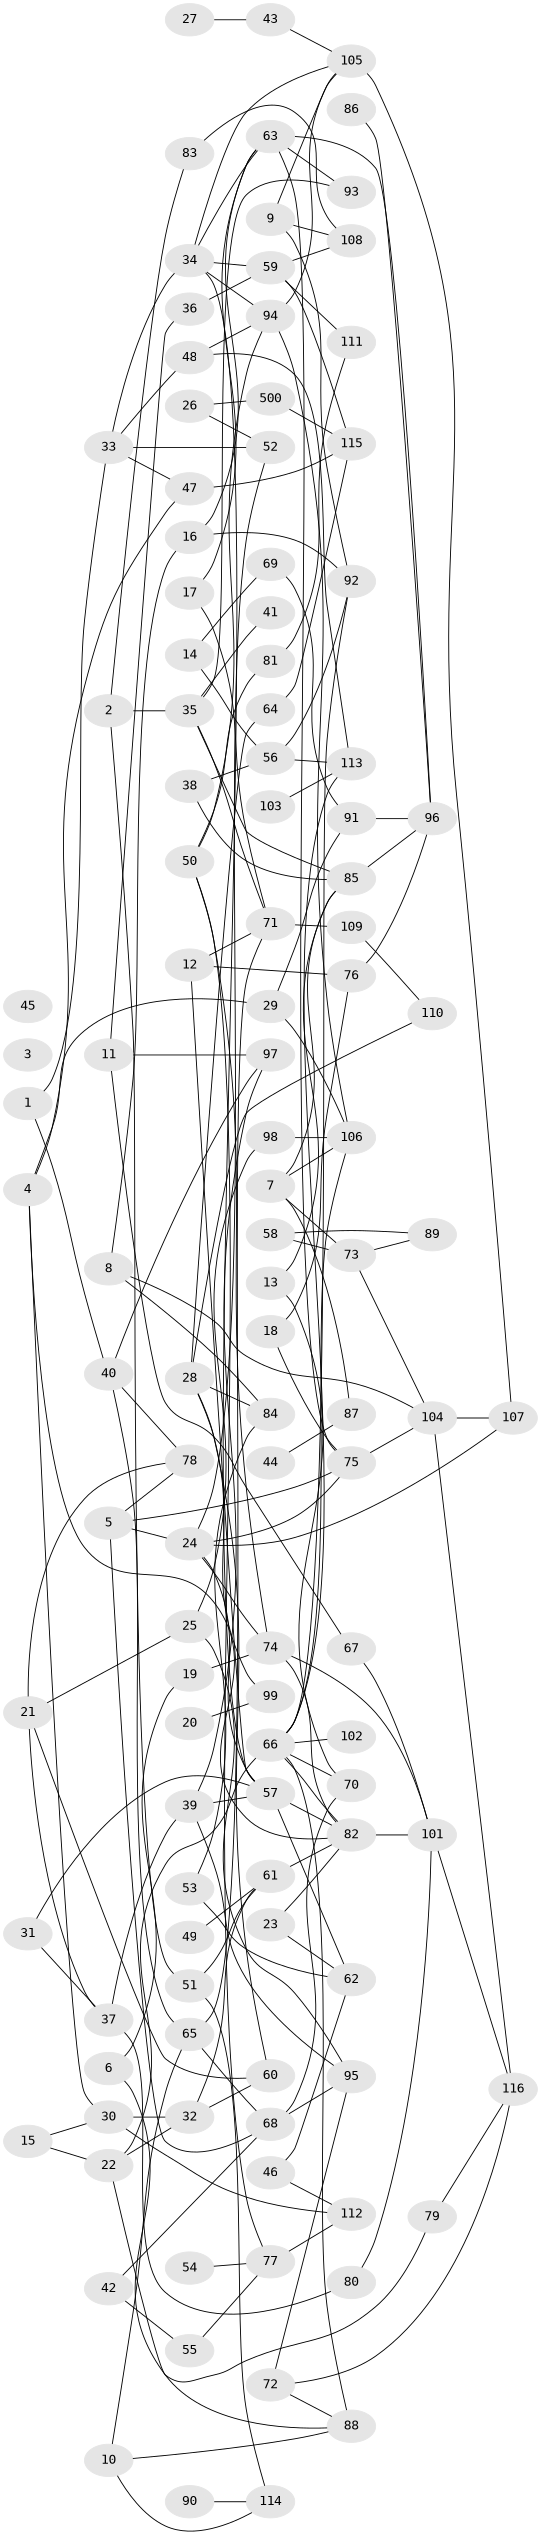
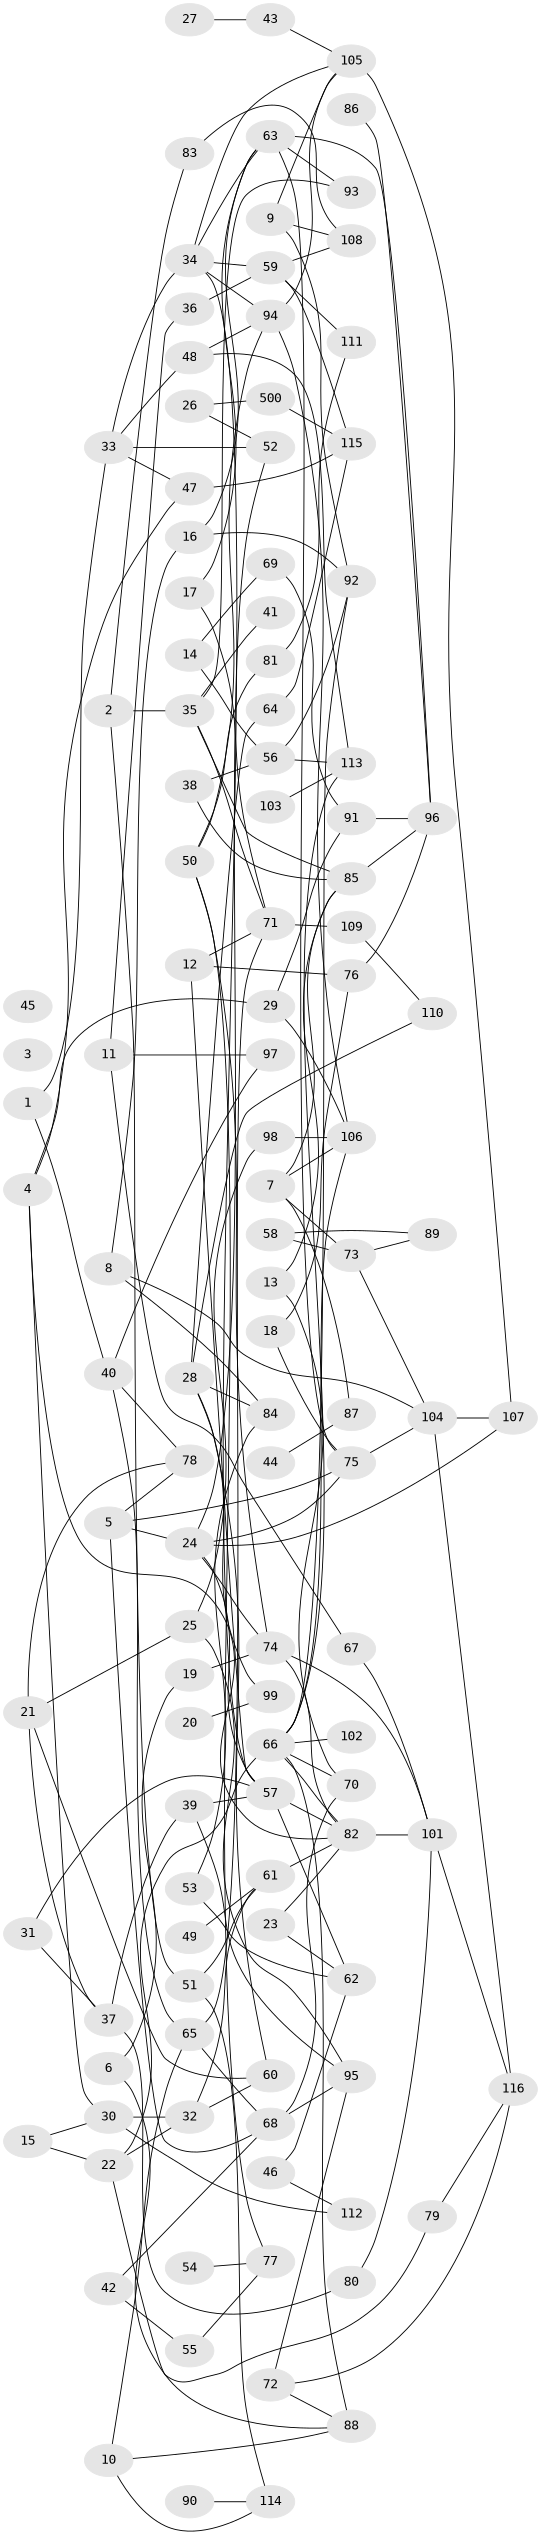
(230, 1431) -> none
(316, 2235) -> none
